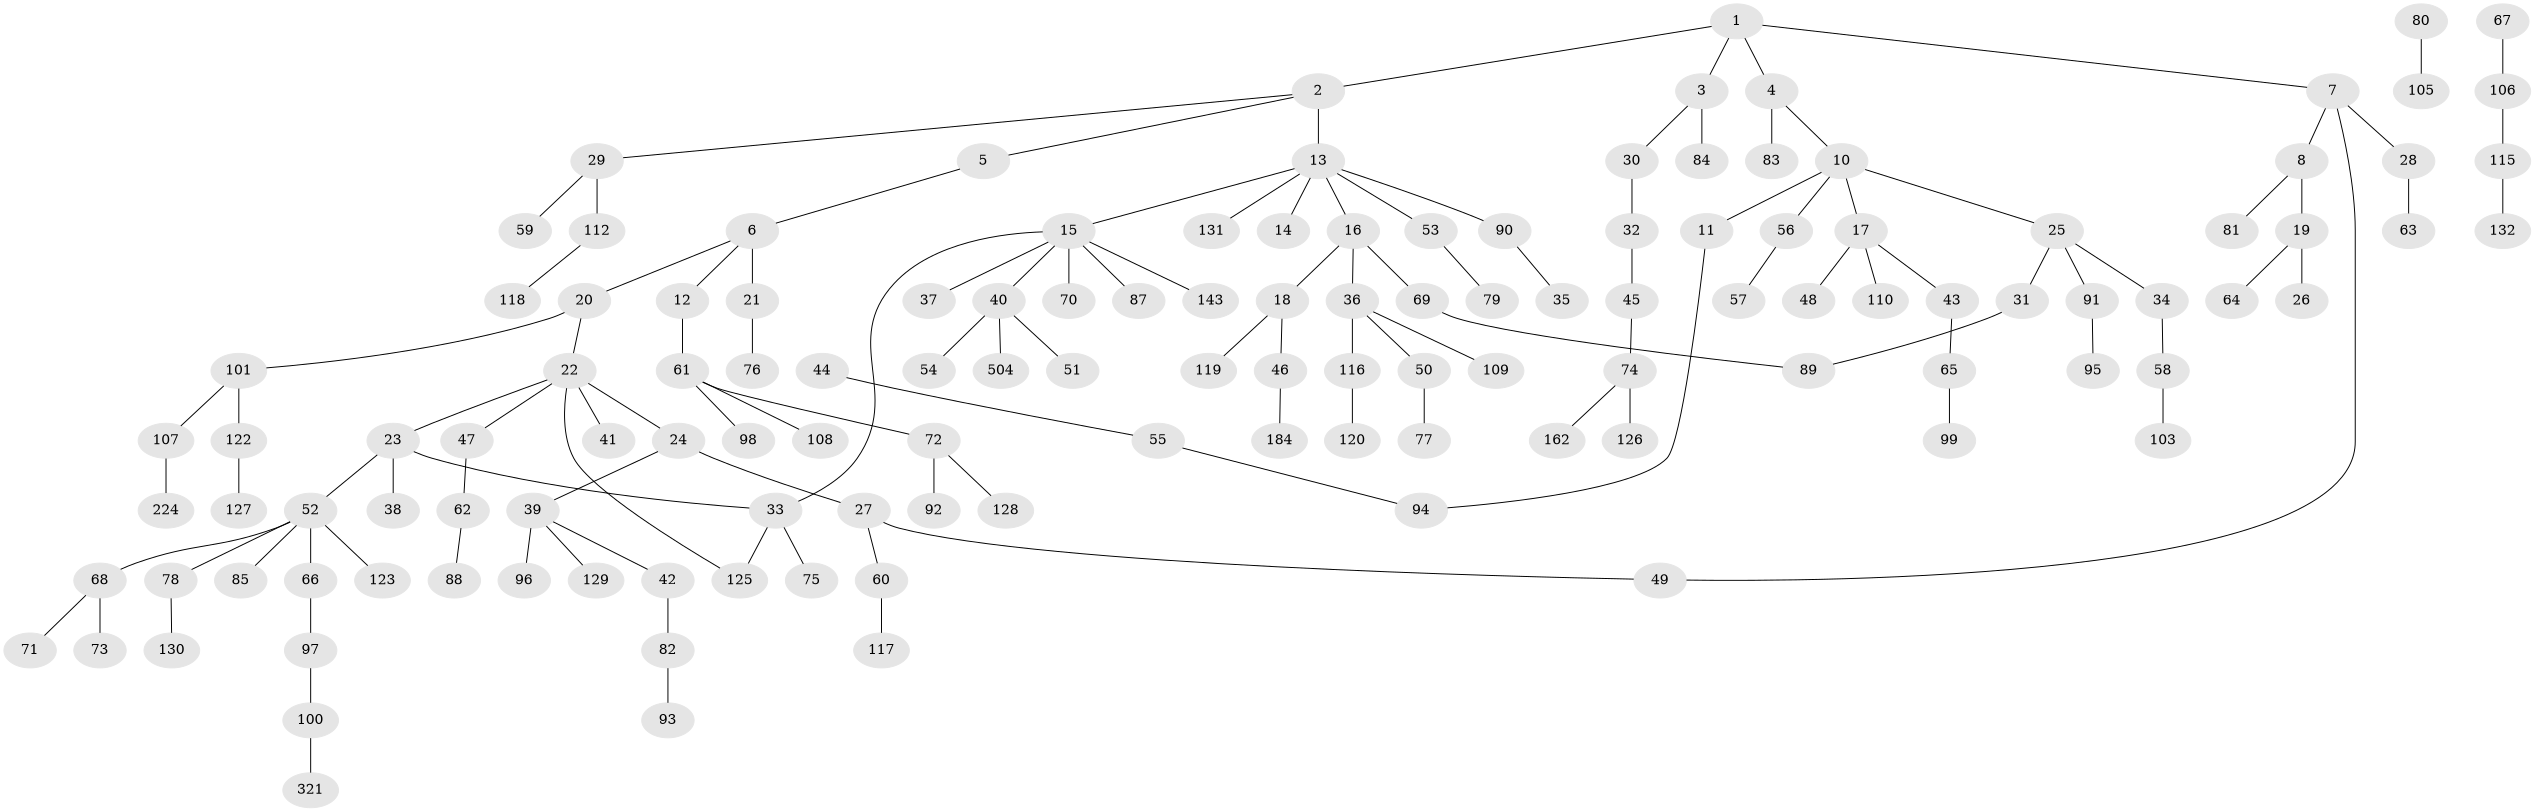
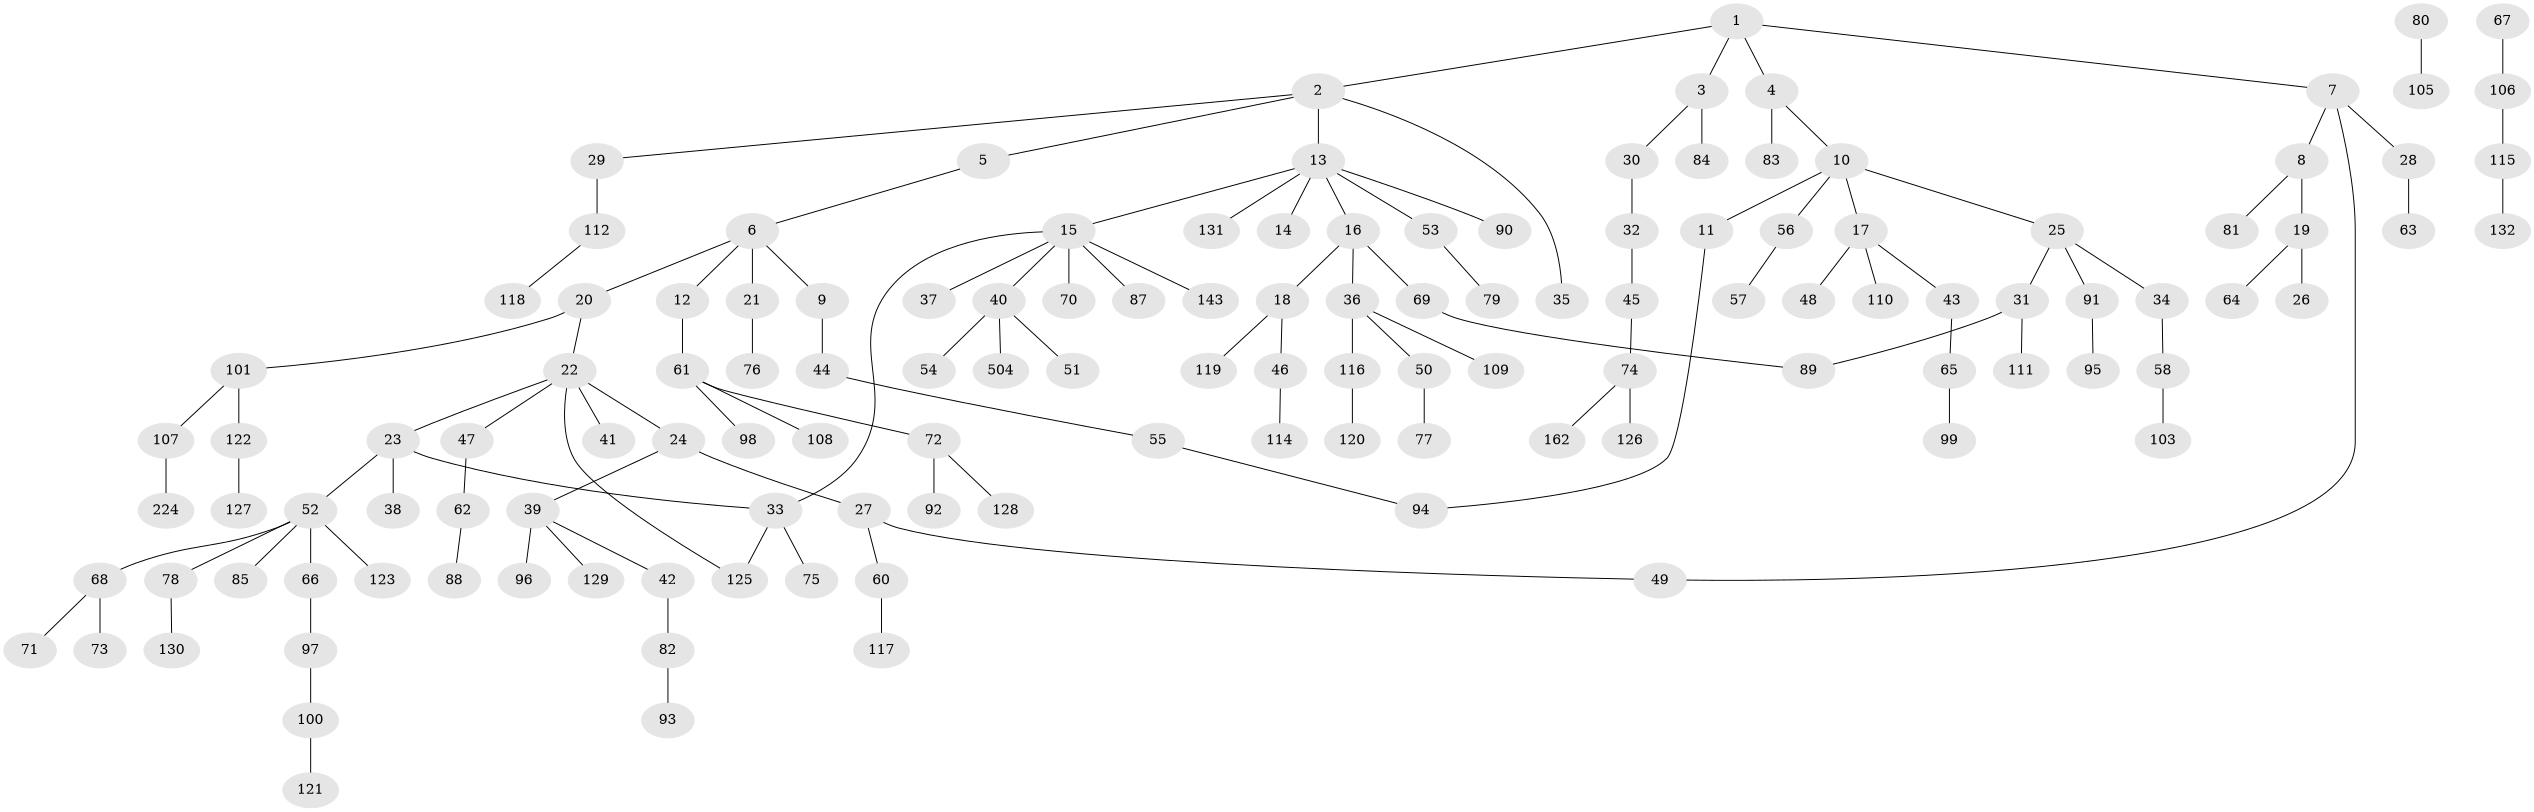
(525, 231) -> none
(1533, 266) -> (1481, 161)
none -> (822, 301)
none -> (2021, 371)
(1280, 441) -> (1280, 441)
(311, 790) -> (311, 790)
